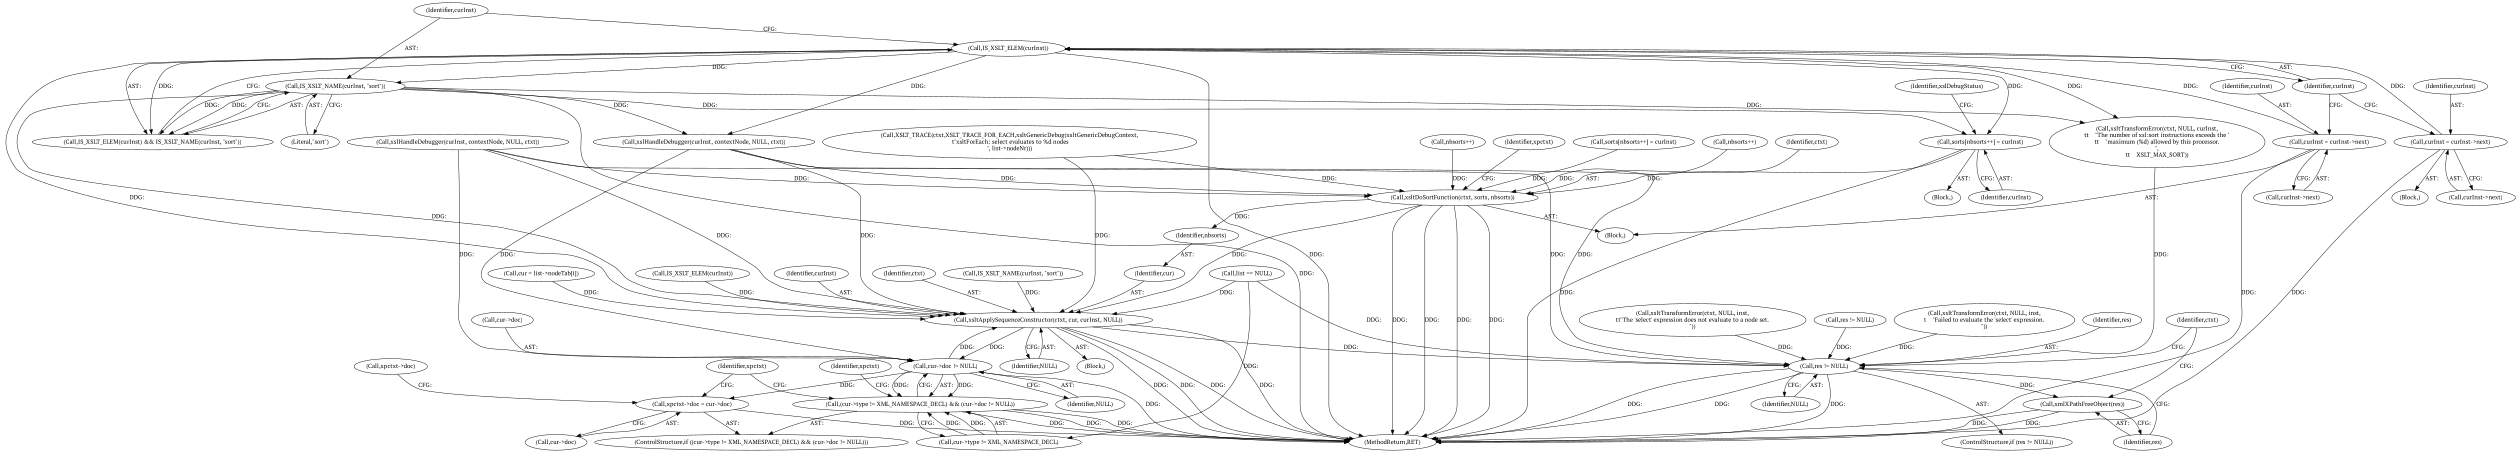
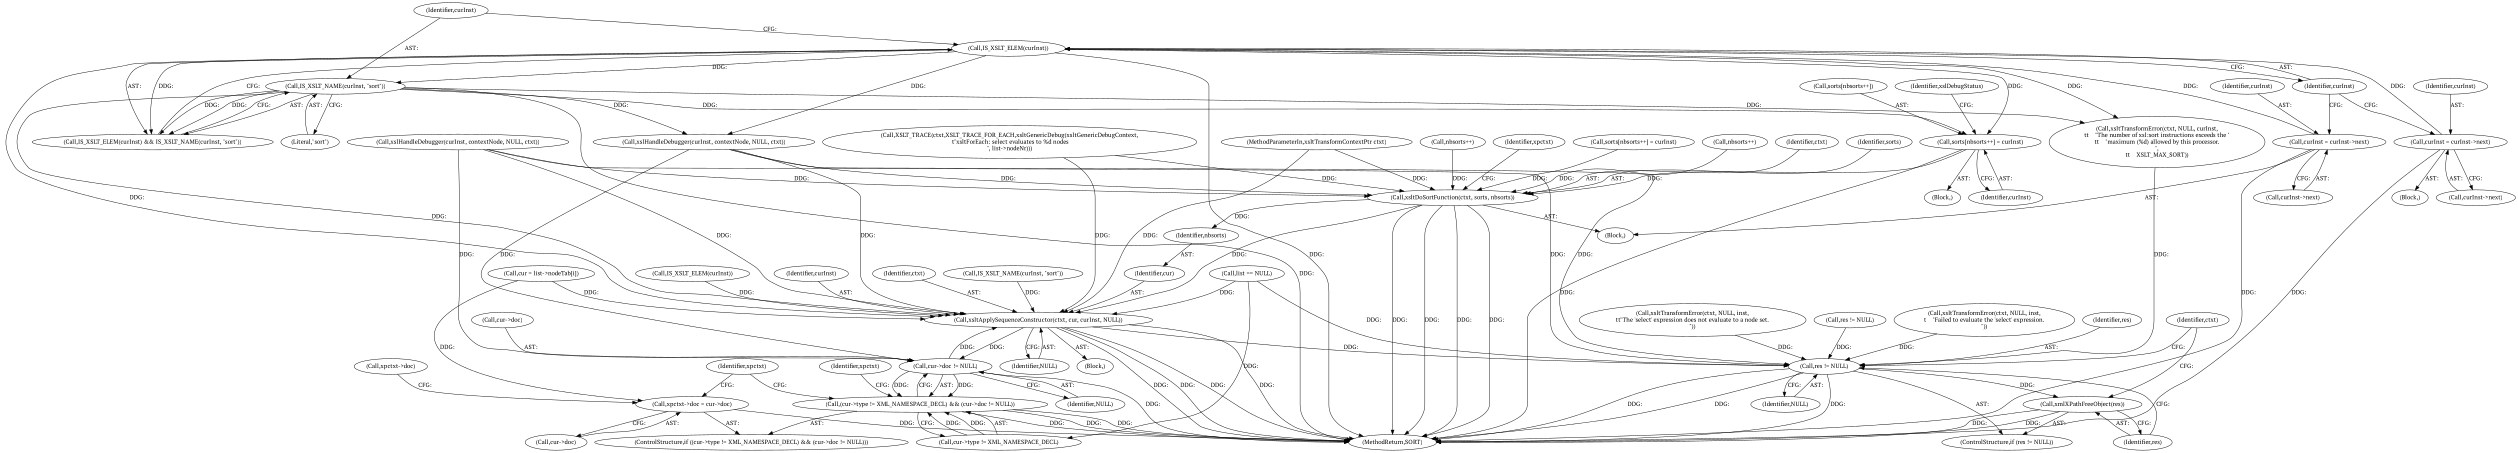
none -> (1843, 86)
none -> (1317, 142)
none -> (1879, 142)
(823, 385) -> (477, 372)
none -> (2048, 423)
(1393, 442) -> (1393, 442)
